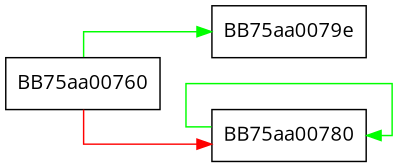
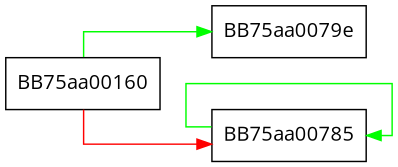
(83, 84) -> (83, 84)
(289, 136) -> (289, 136)
